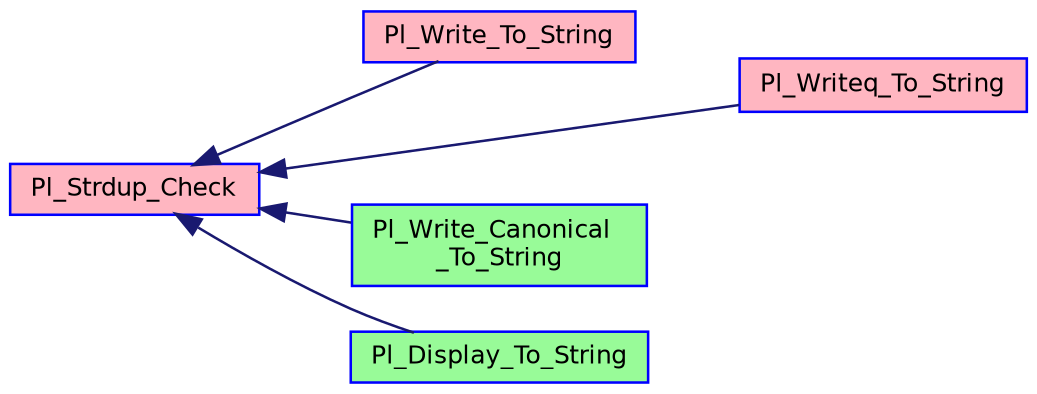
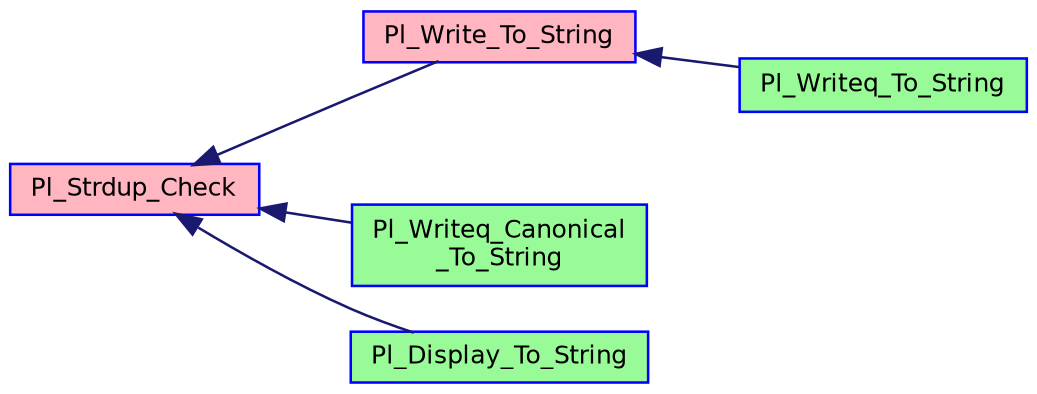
(883, 85) -> (883, 85)
(512, 137) -> (700, 62)
(499, 245) -> (499, 245)
